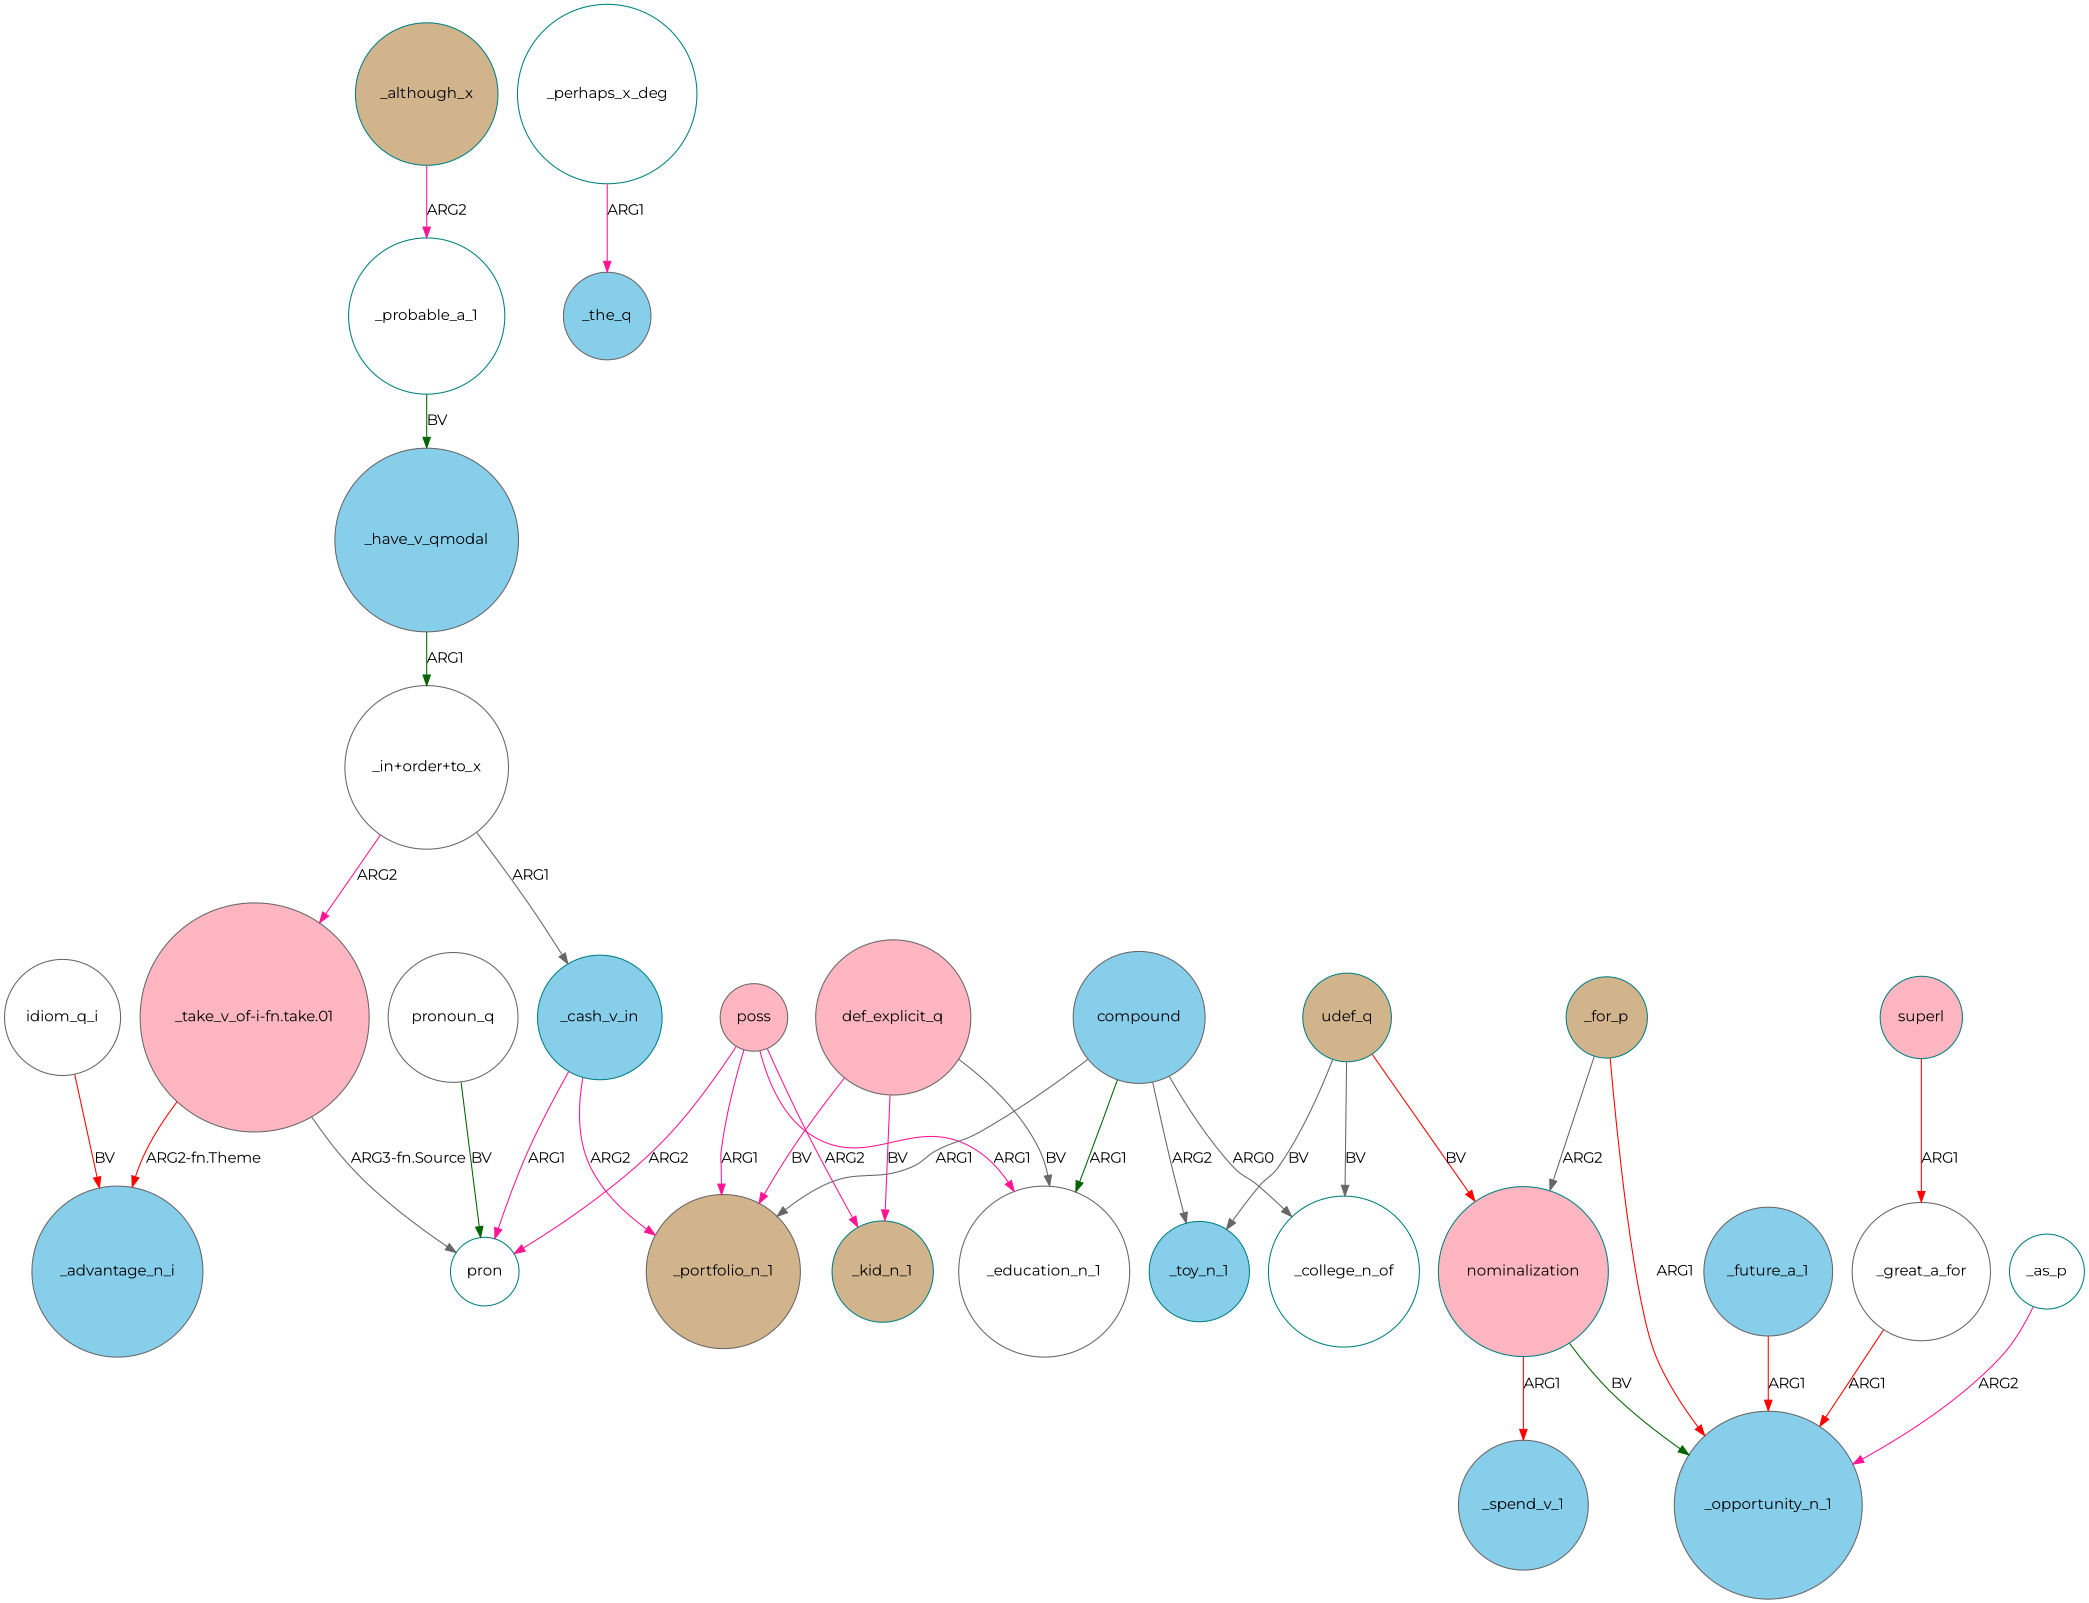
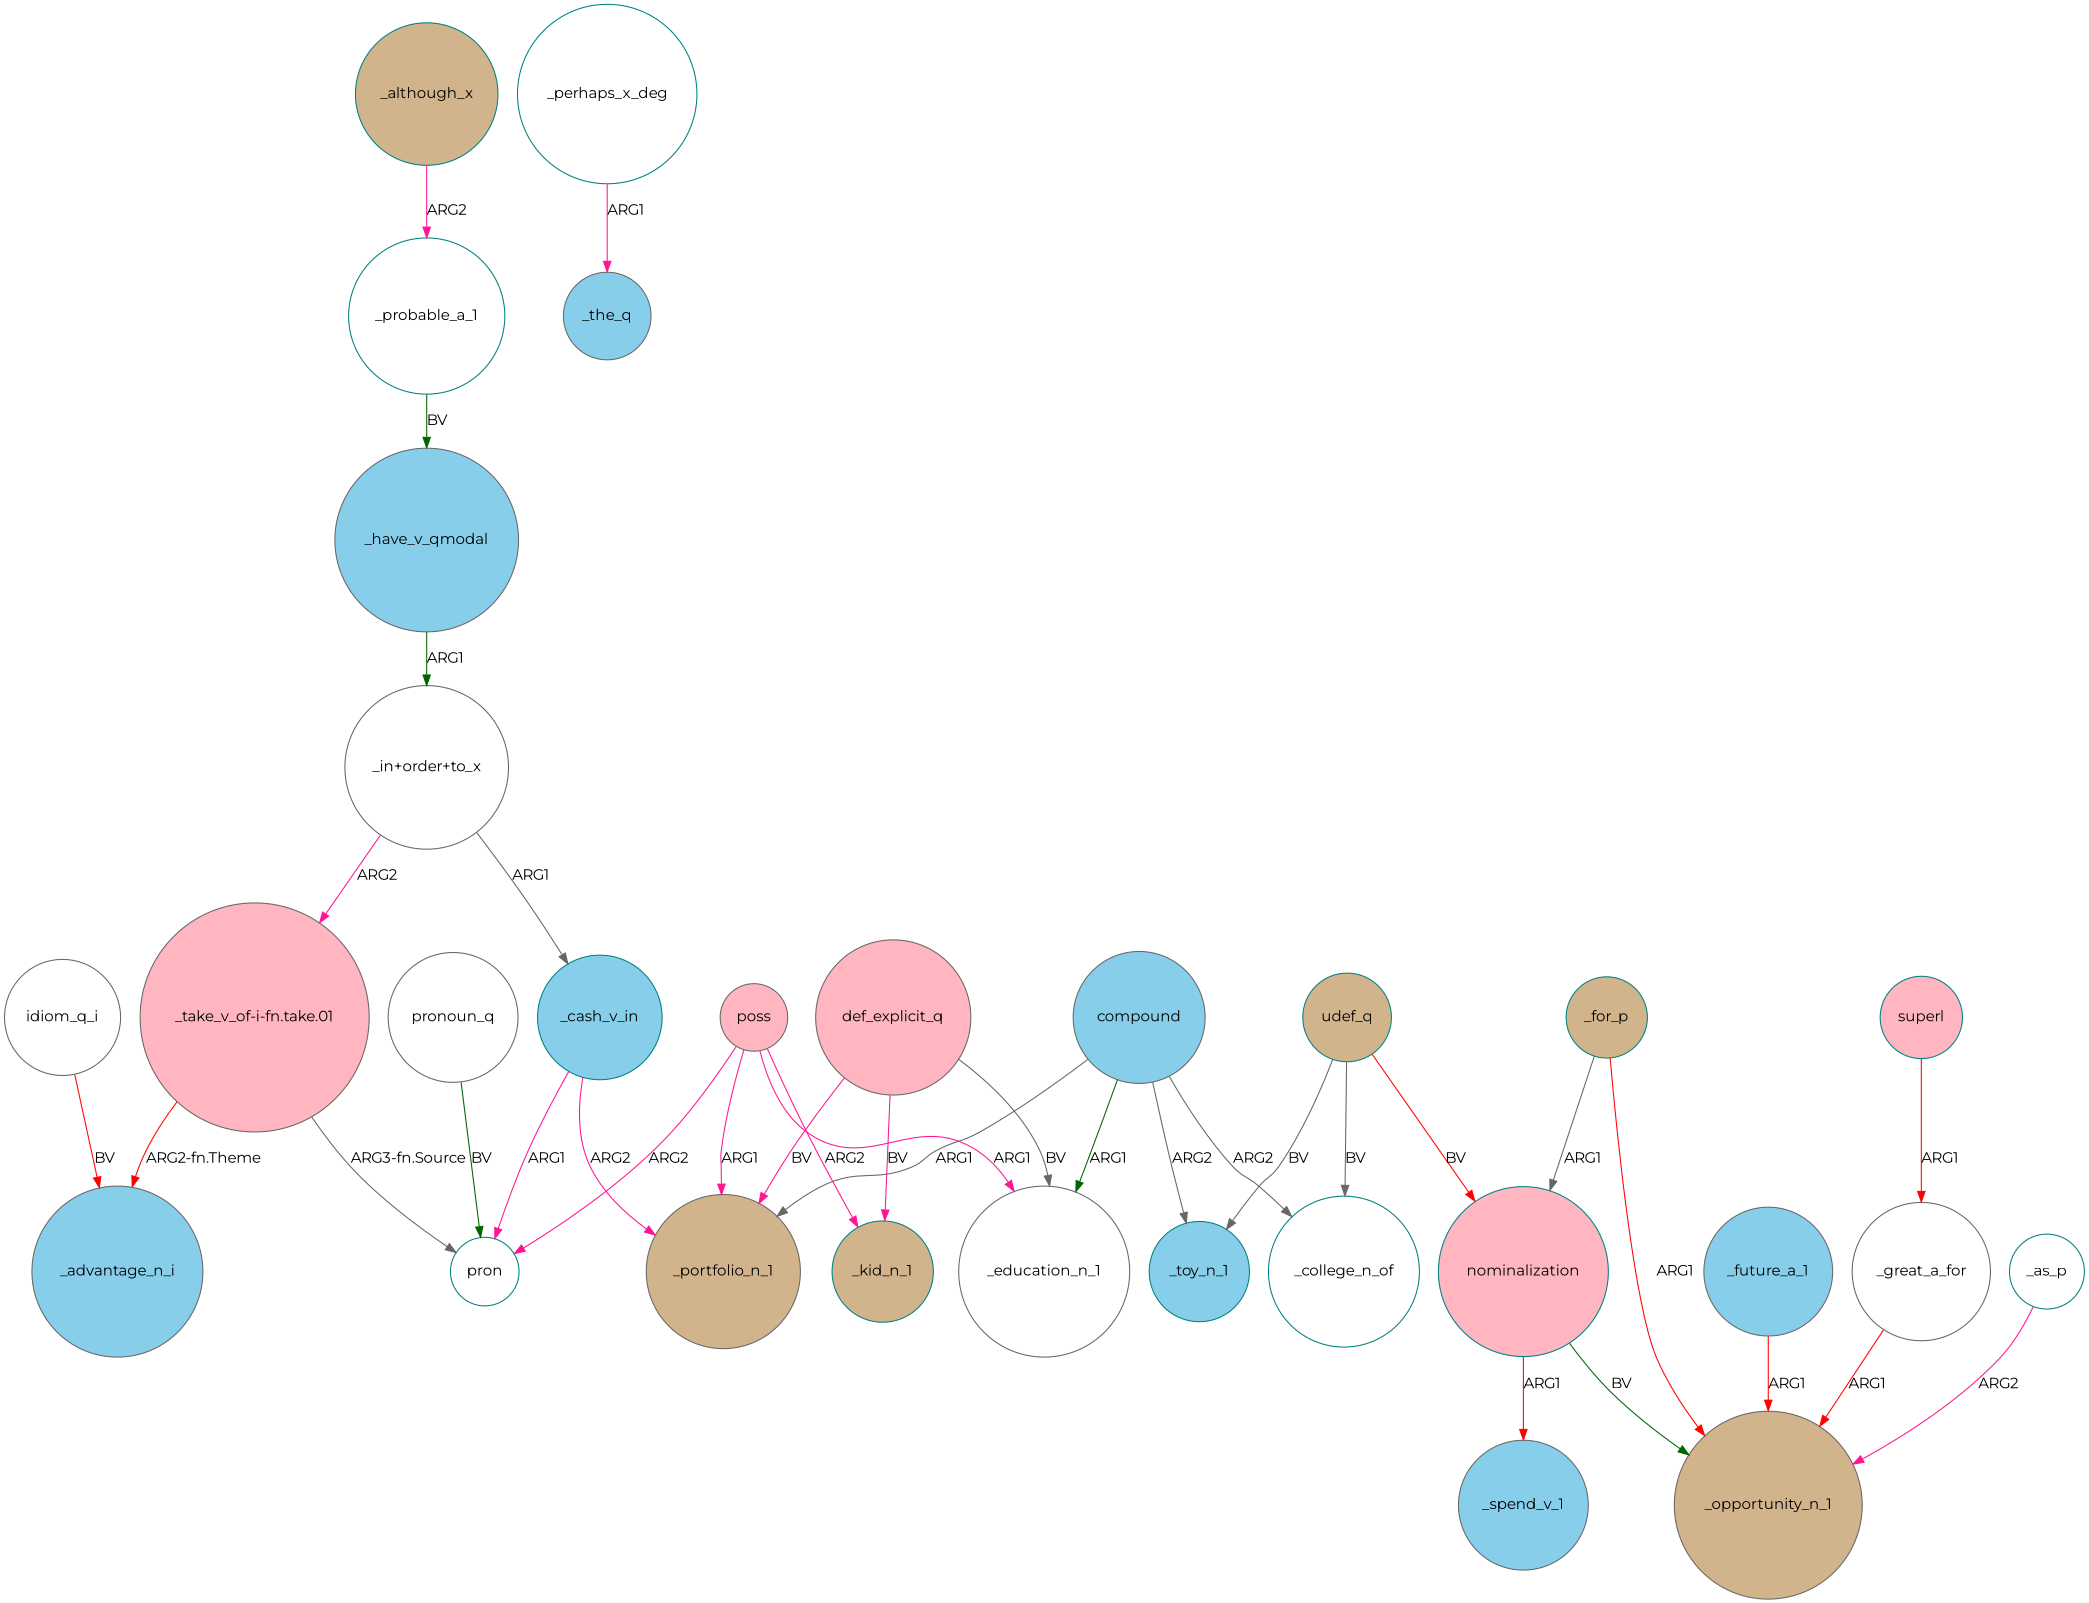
(1254, 1159) -> (1254, 1159)
(1583, 1159) -> (1583, 1159)
(1768, 1505) -> (1768, 1505)
